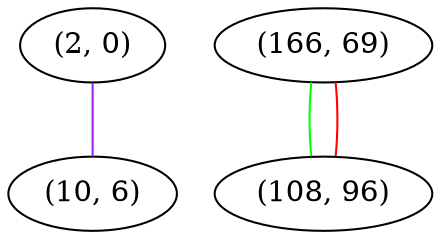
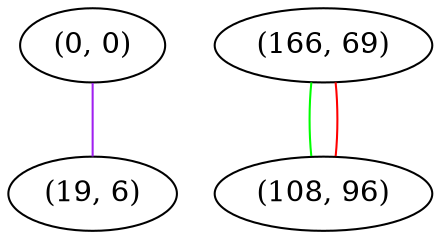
(93, 45) -> (93, 45)
(93, 194) -> (93, 194)
